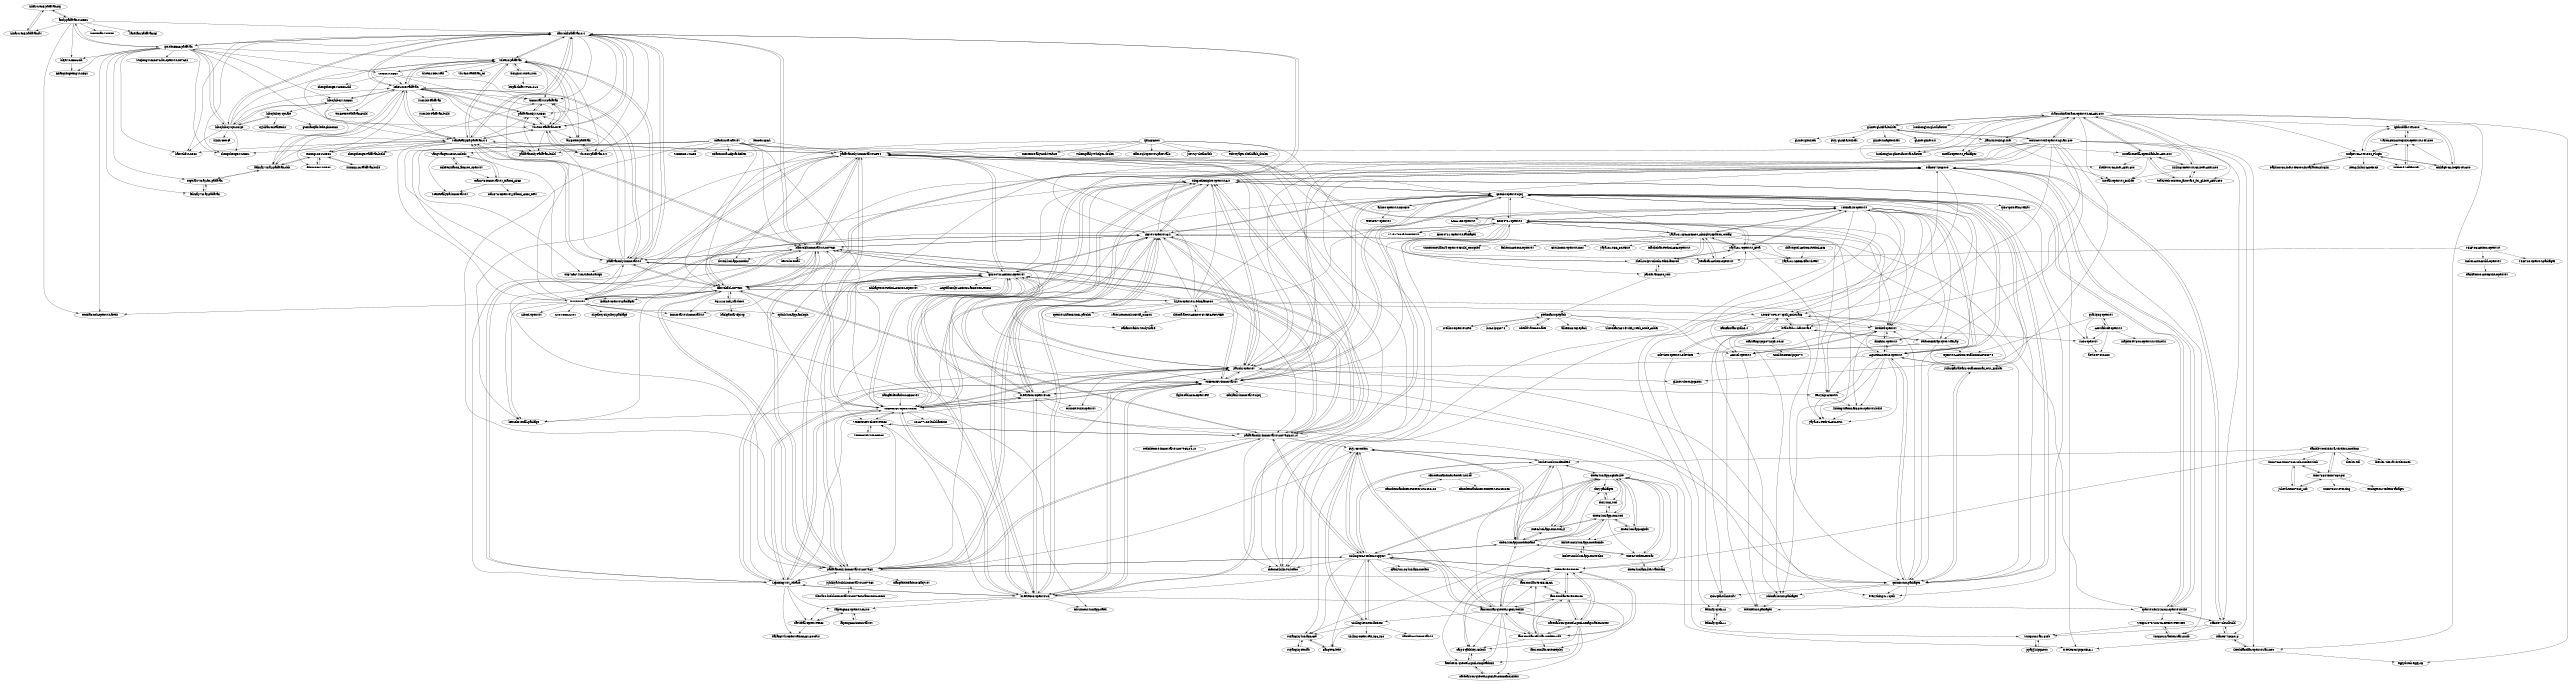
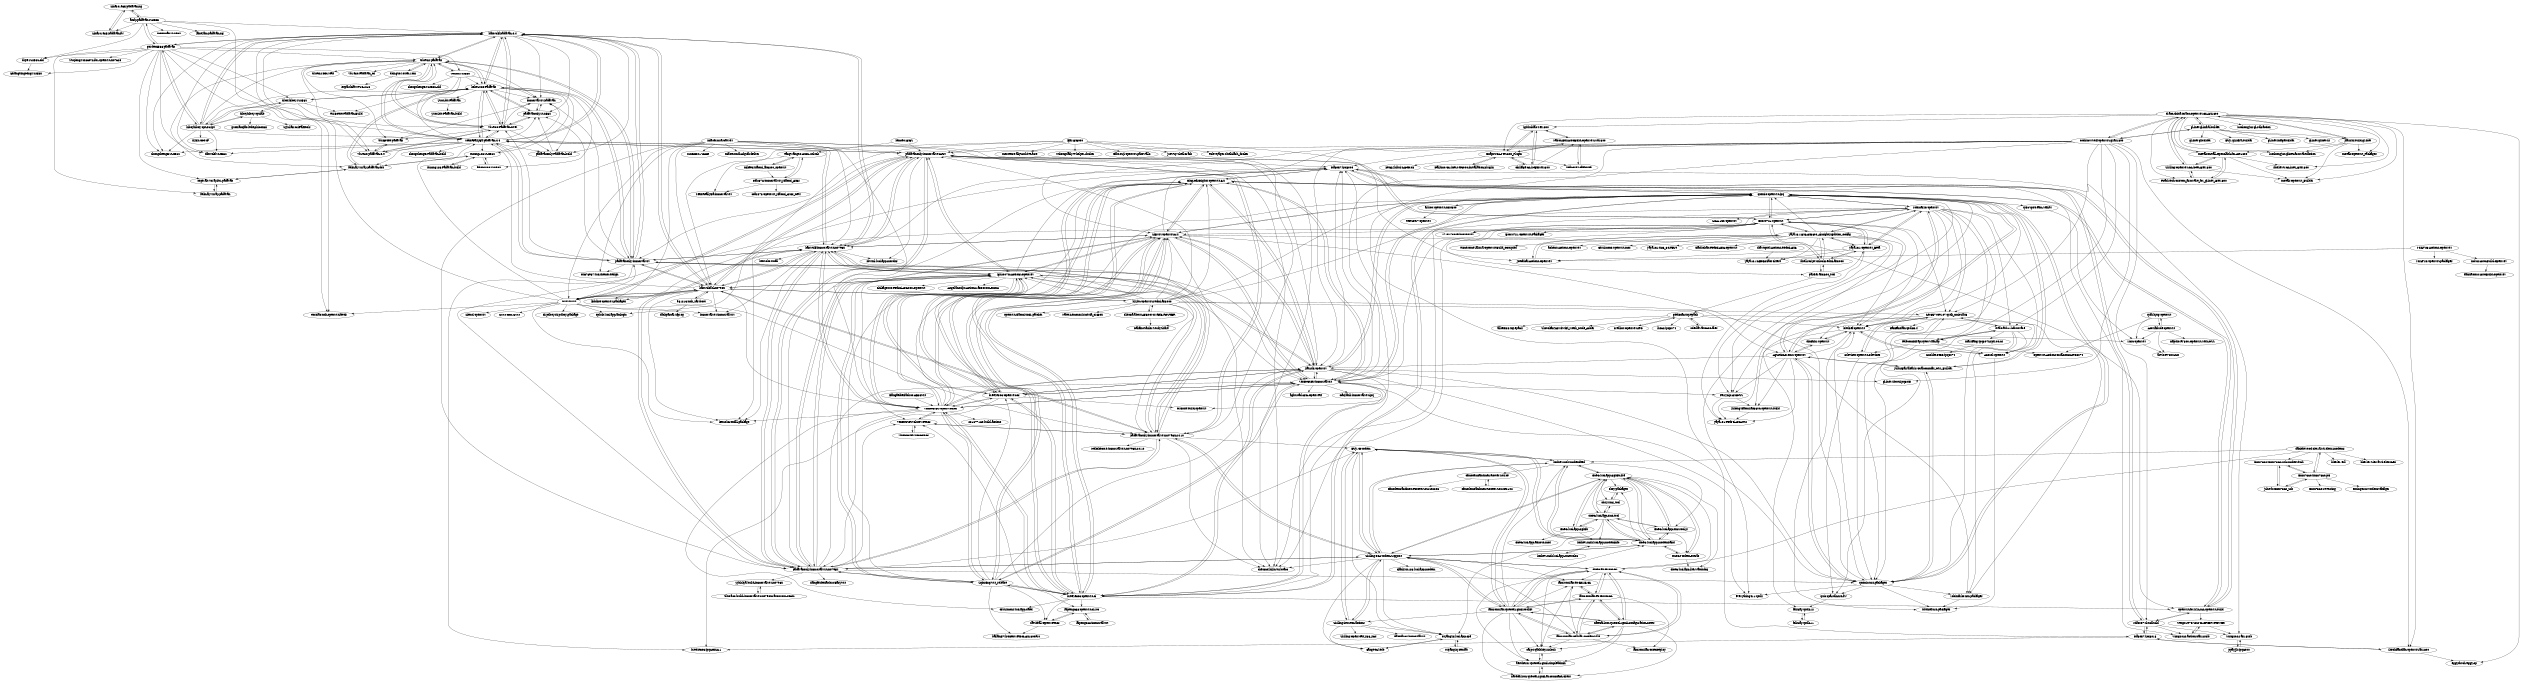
none -> (1533, 543)
